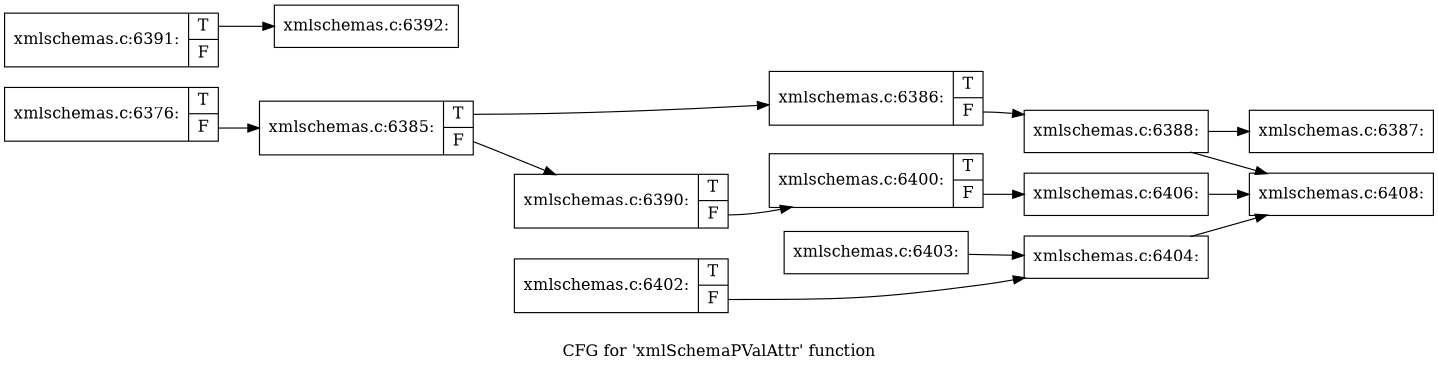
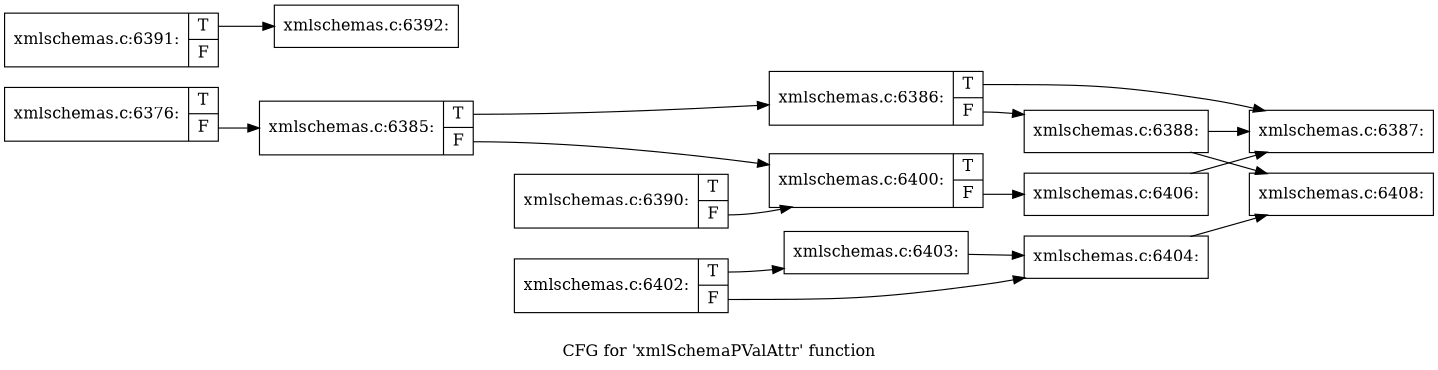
none -> (1119, 88)
(509, 156) -> (616, 148)
(1223, 194) -> (1215, 167)
none -> (750, 271)
